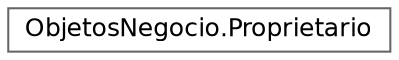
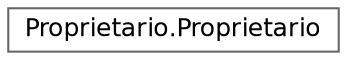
(199, 30) -> (173, 30)
